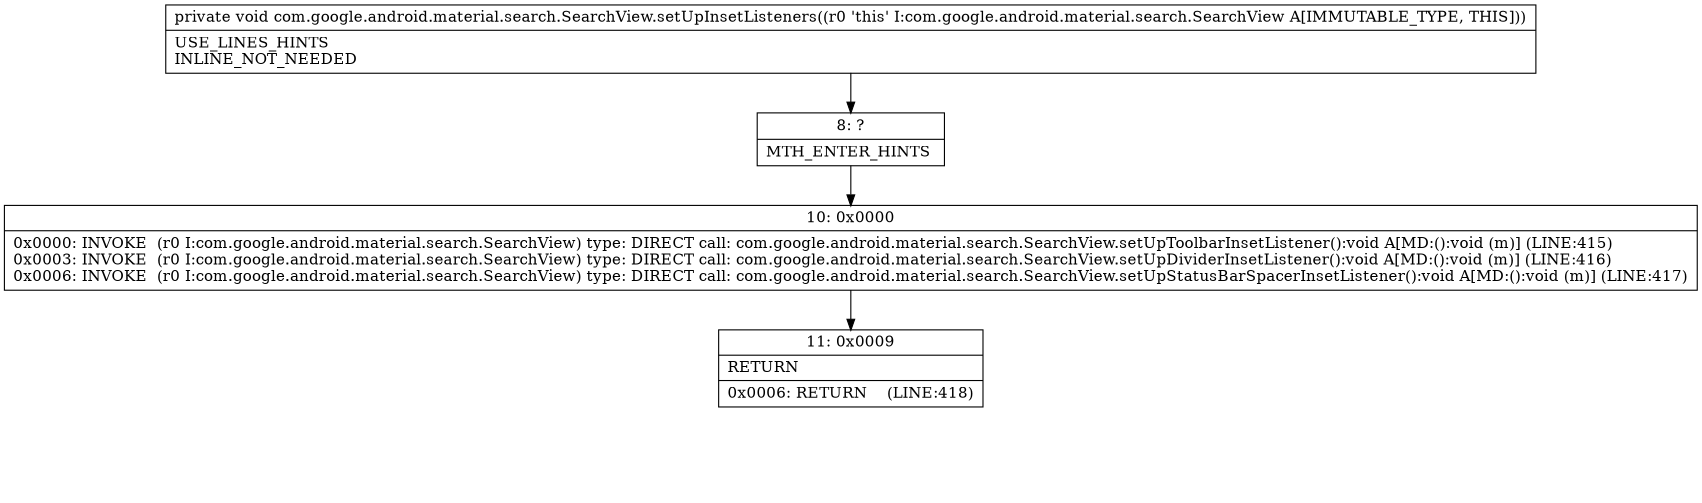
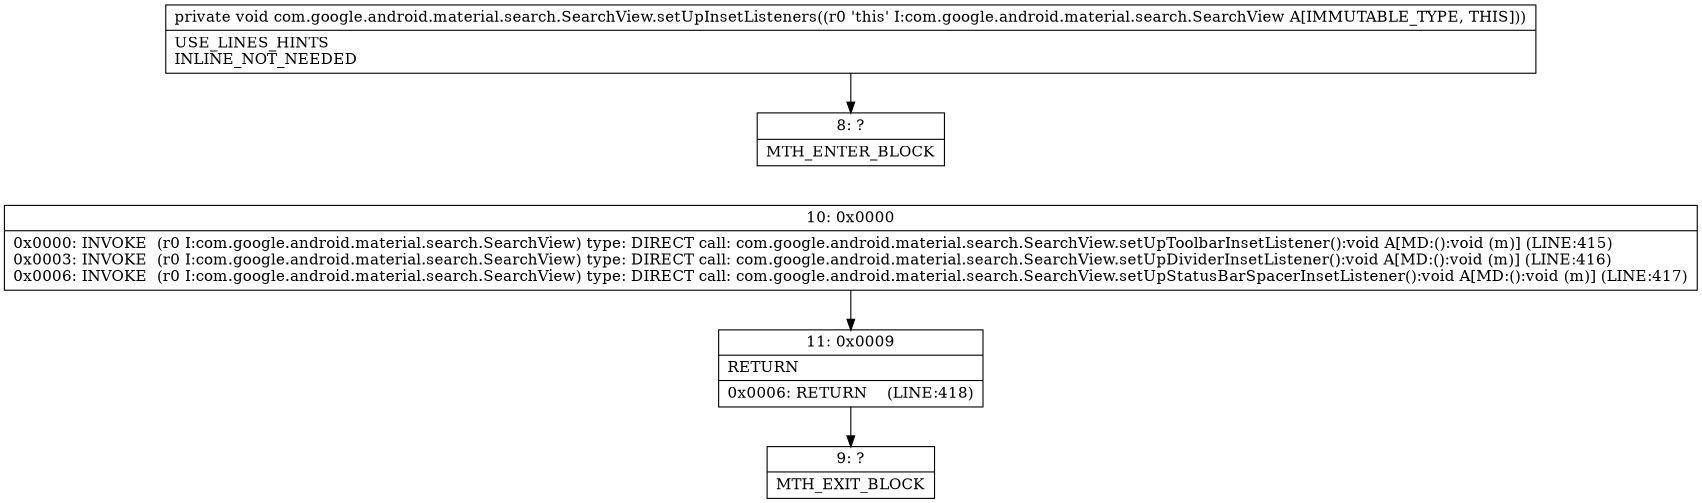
(849, 152) -> (851, 152)
(851, 180) -> none
none -> (851, 472)
